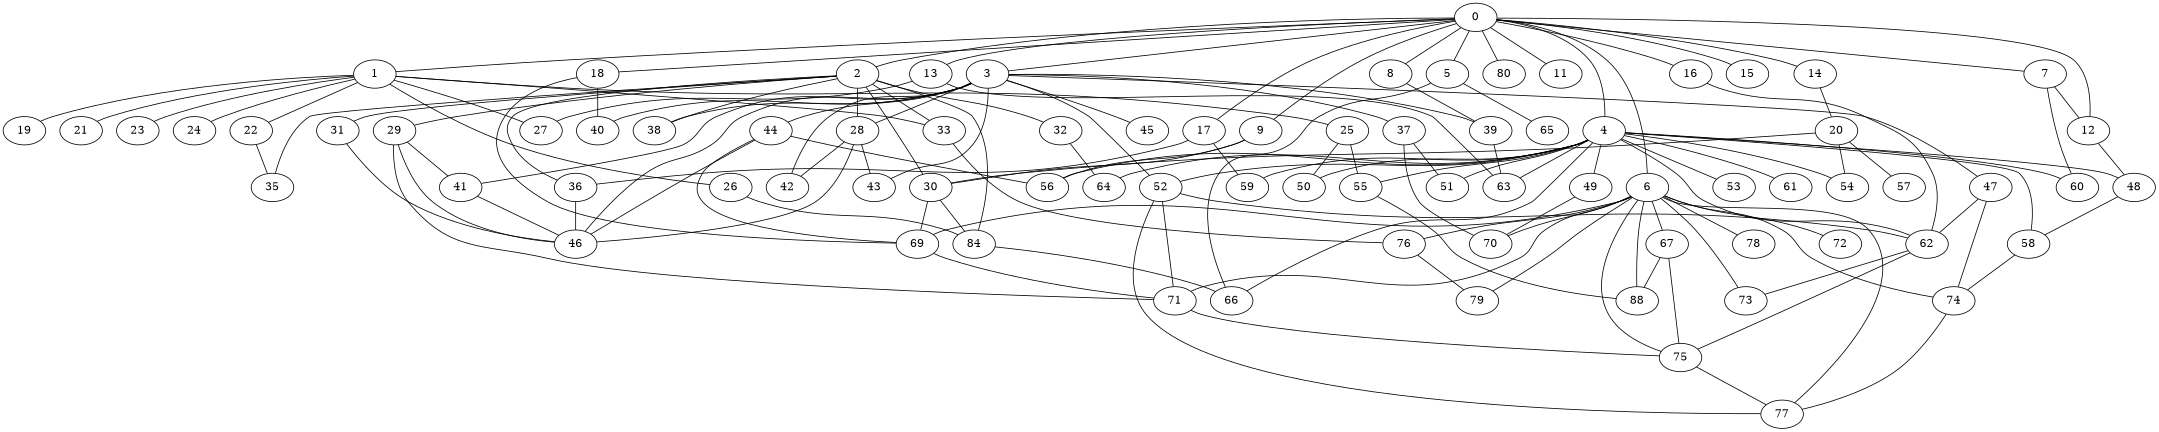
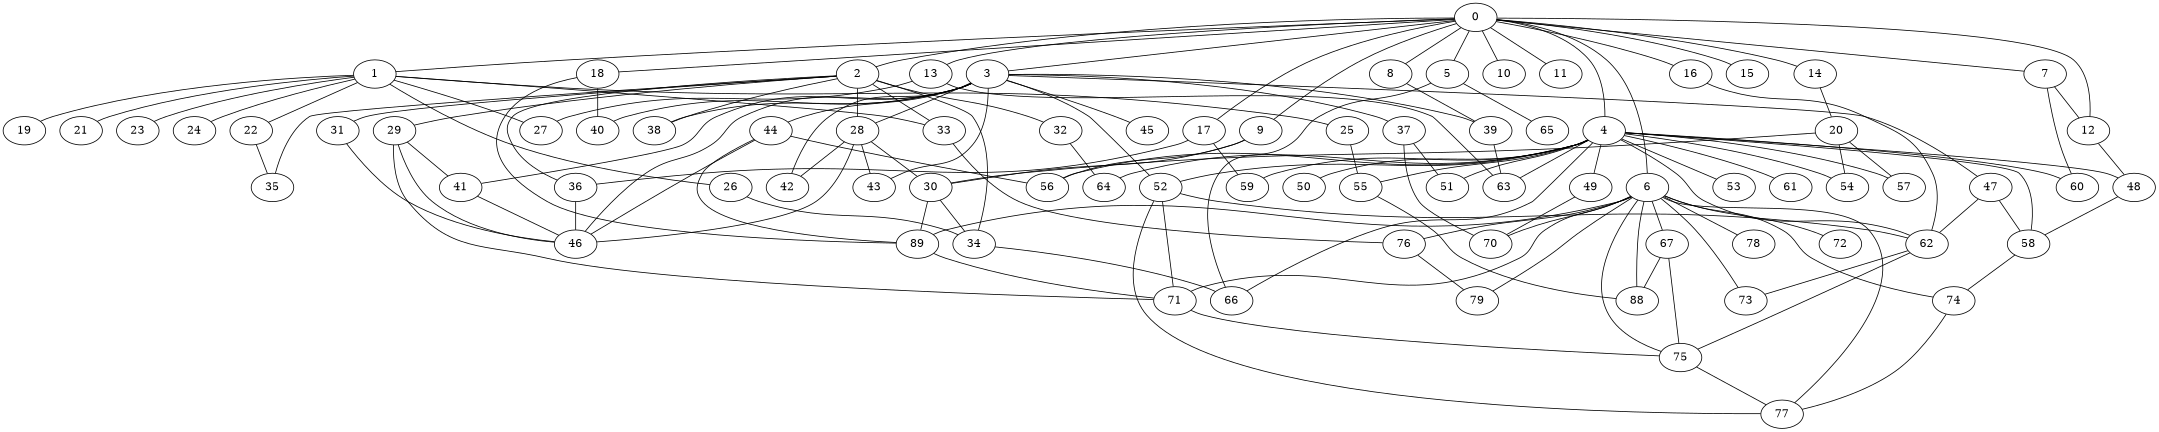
(1504, 74) -> (1504, 74)
(895, 130) -> (901, 164)
none -> (1758, 147)
(1326, 159) -> none
(917, 244) -> (917, 244)
(974, 244) -> (974, 244)
(1972, 244) -> (2010, 216)
